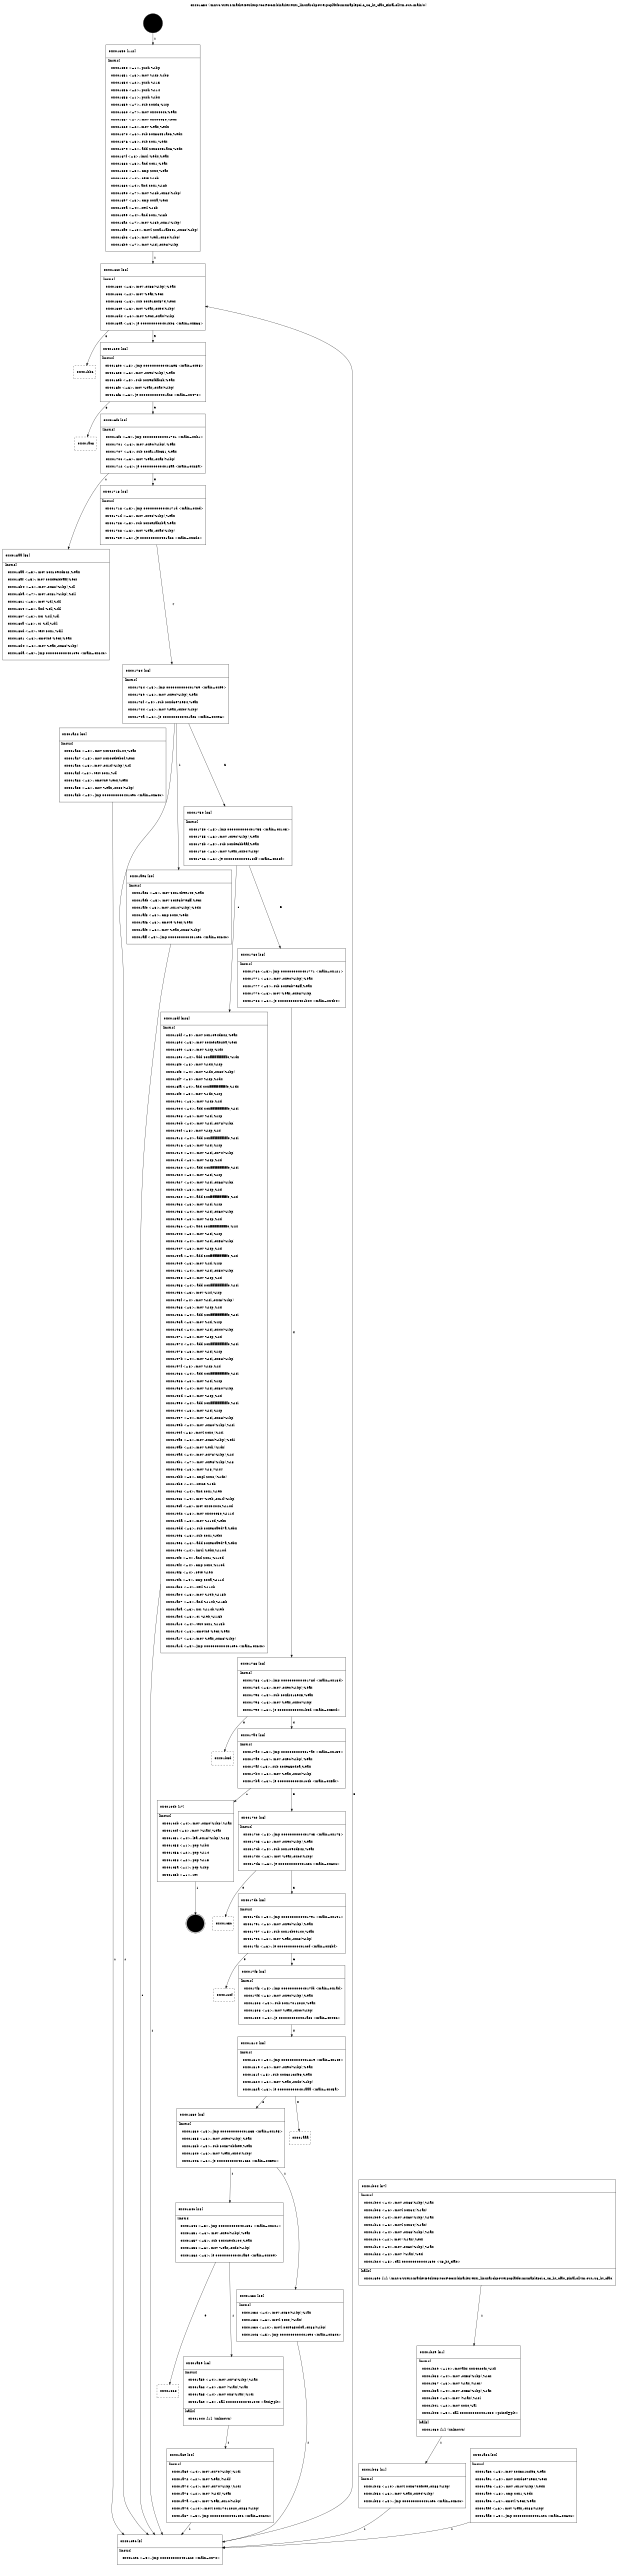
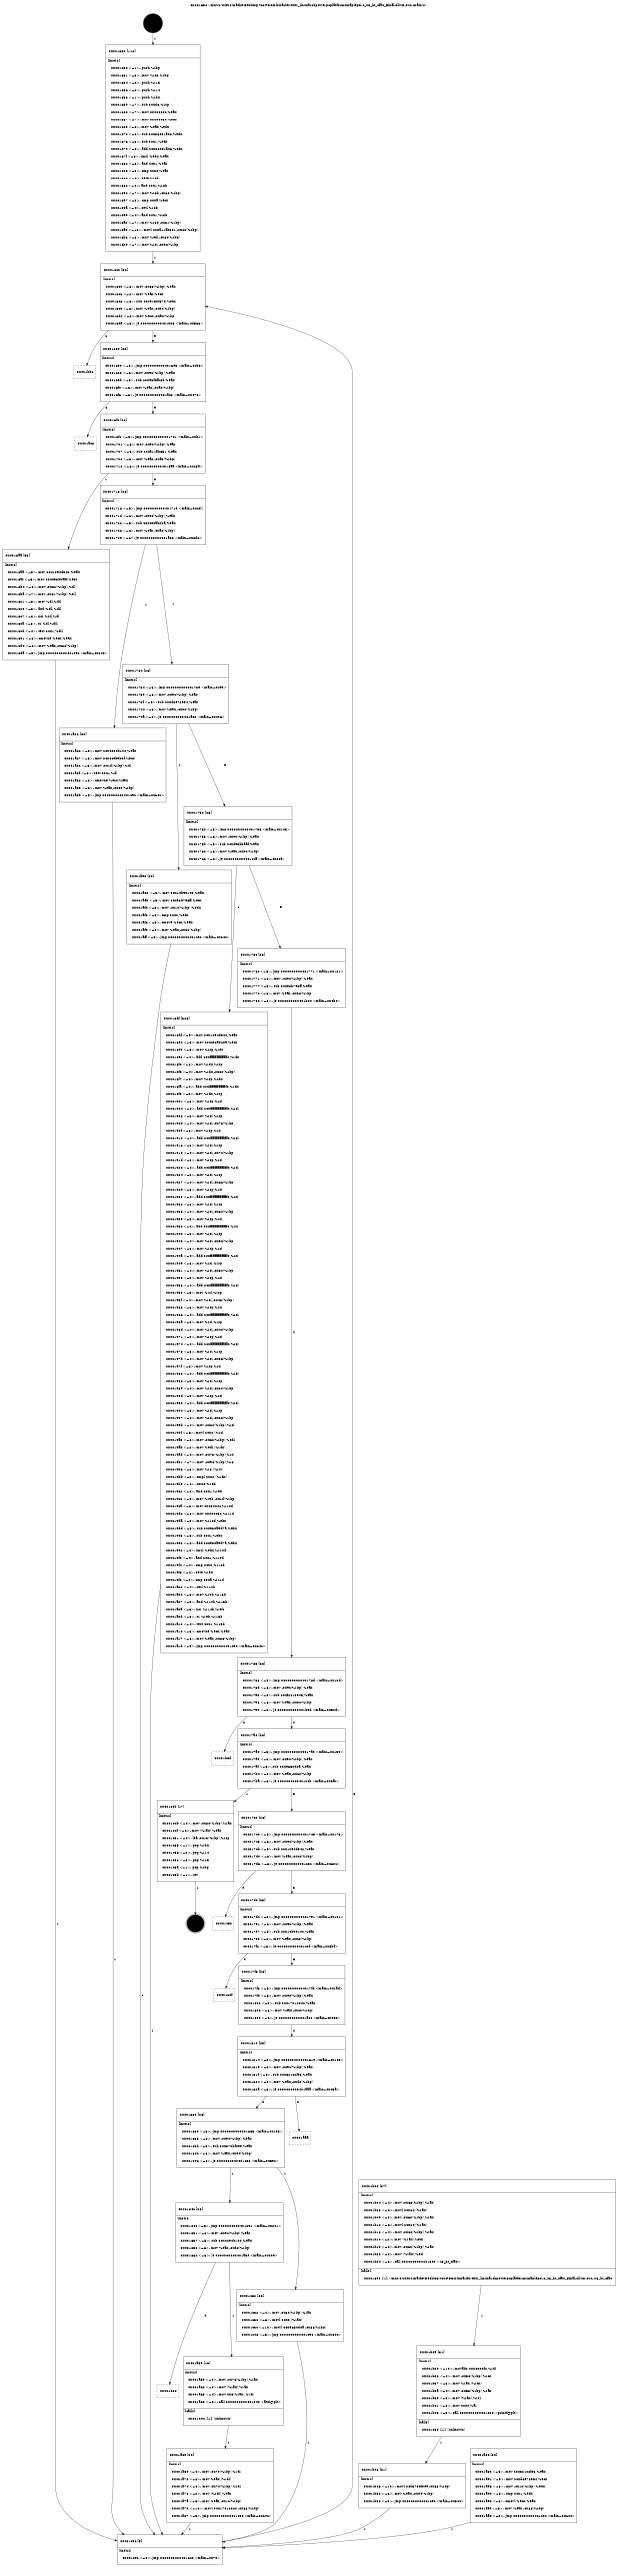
none -> (126, 634)
(123, 1626) -> (56, 1616)
